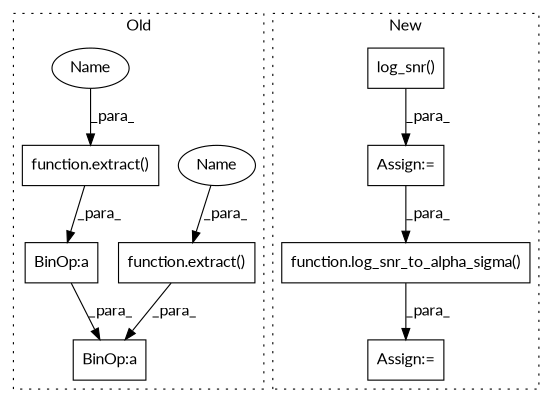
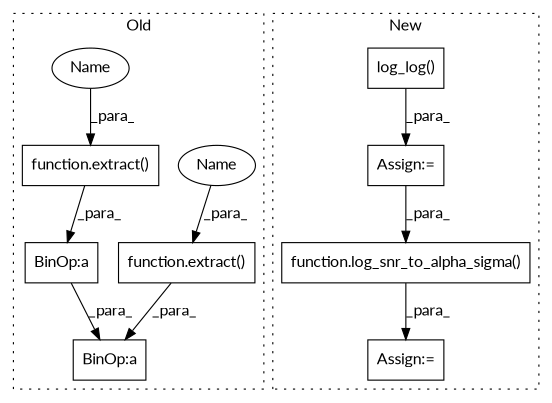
(406, 68) -> (406, 68)
